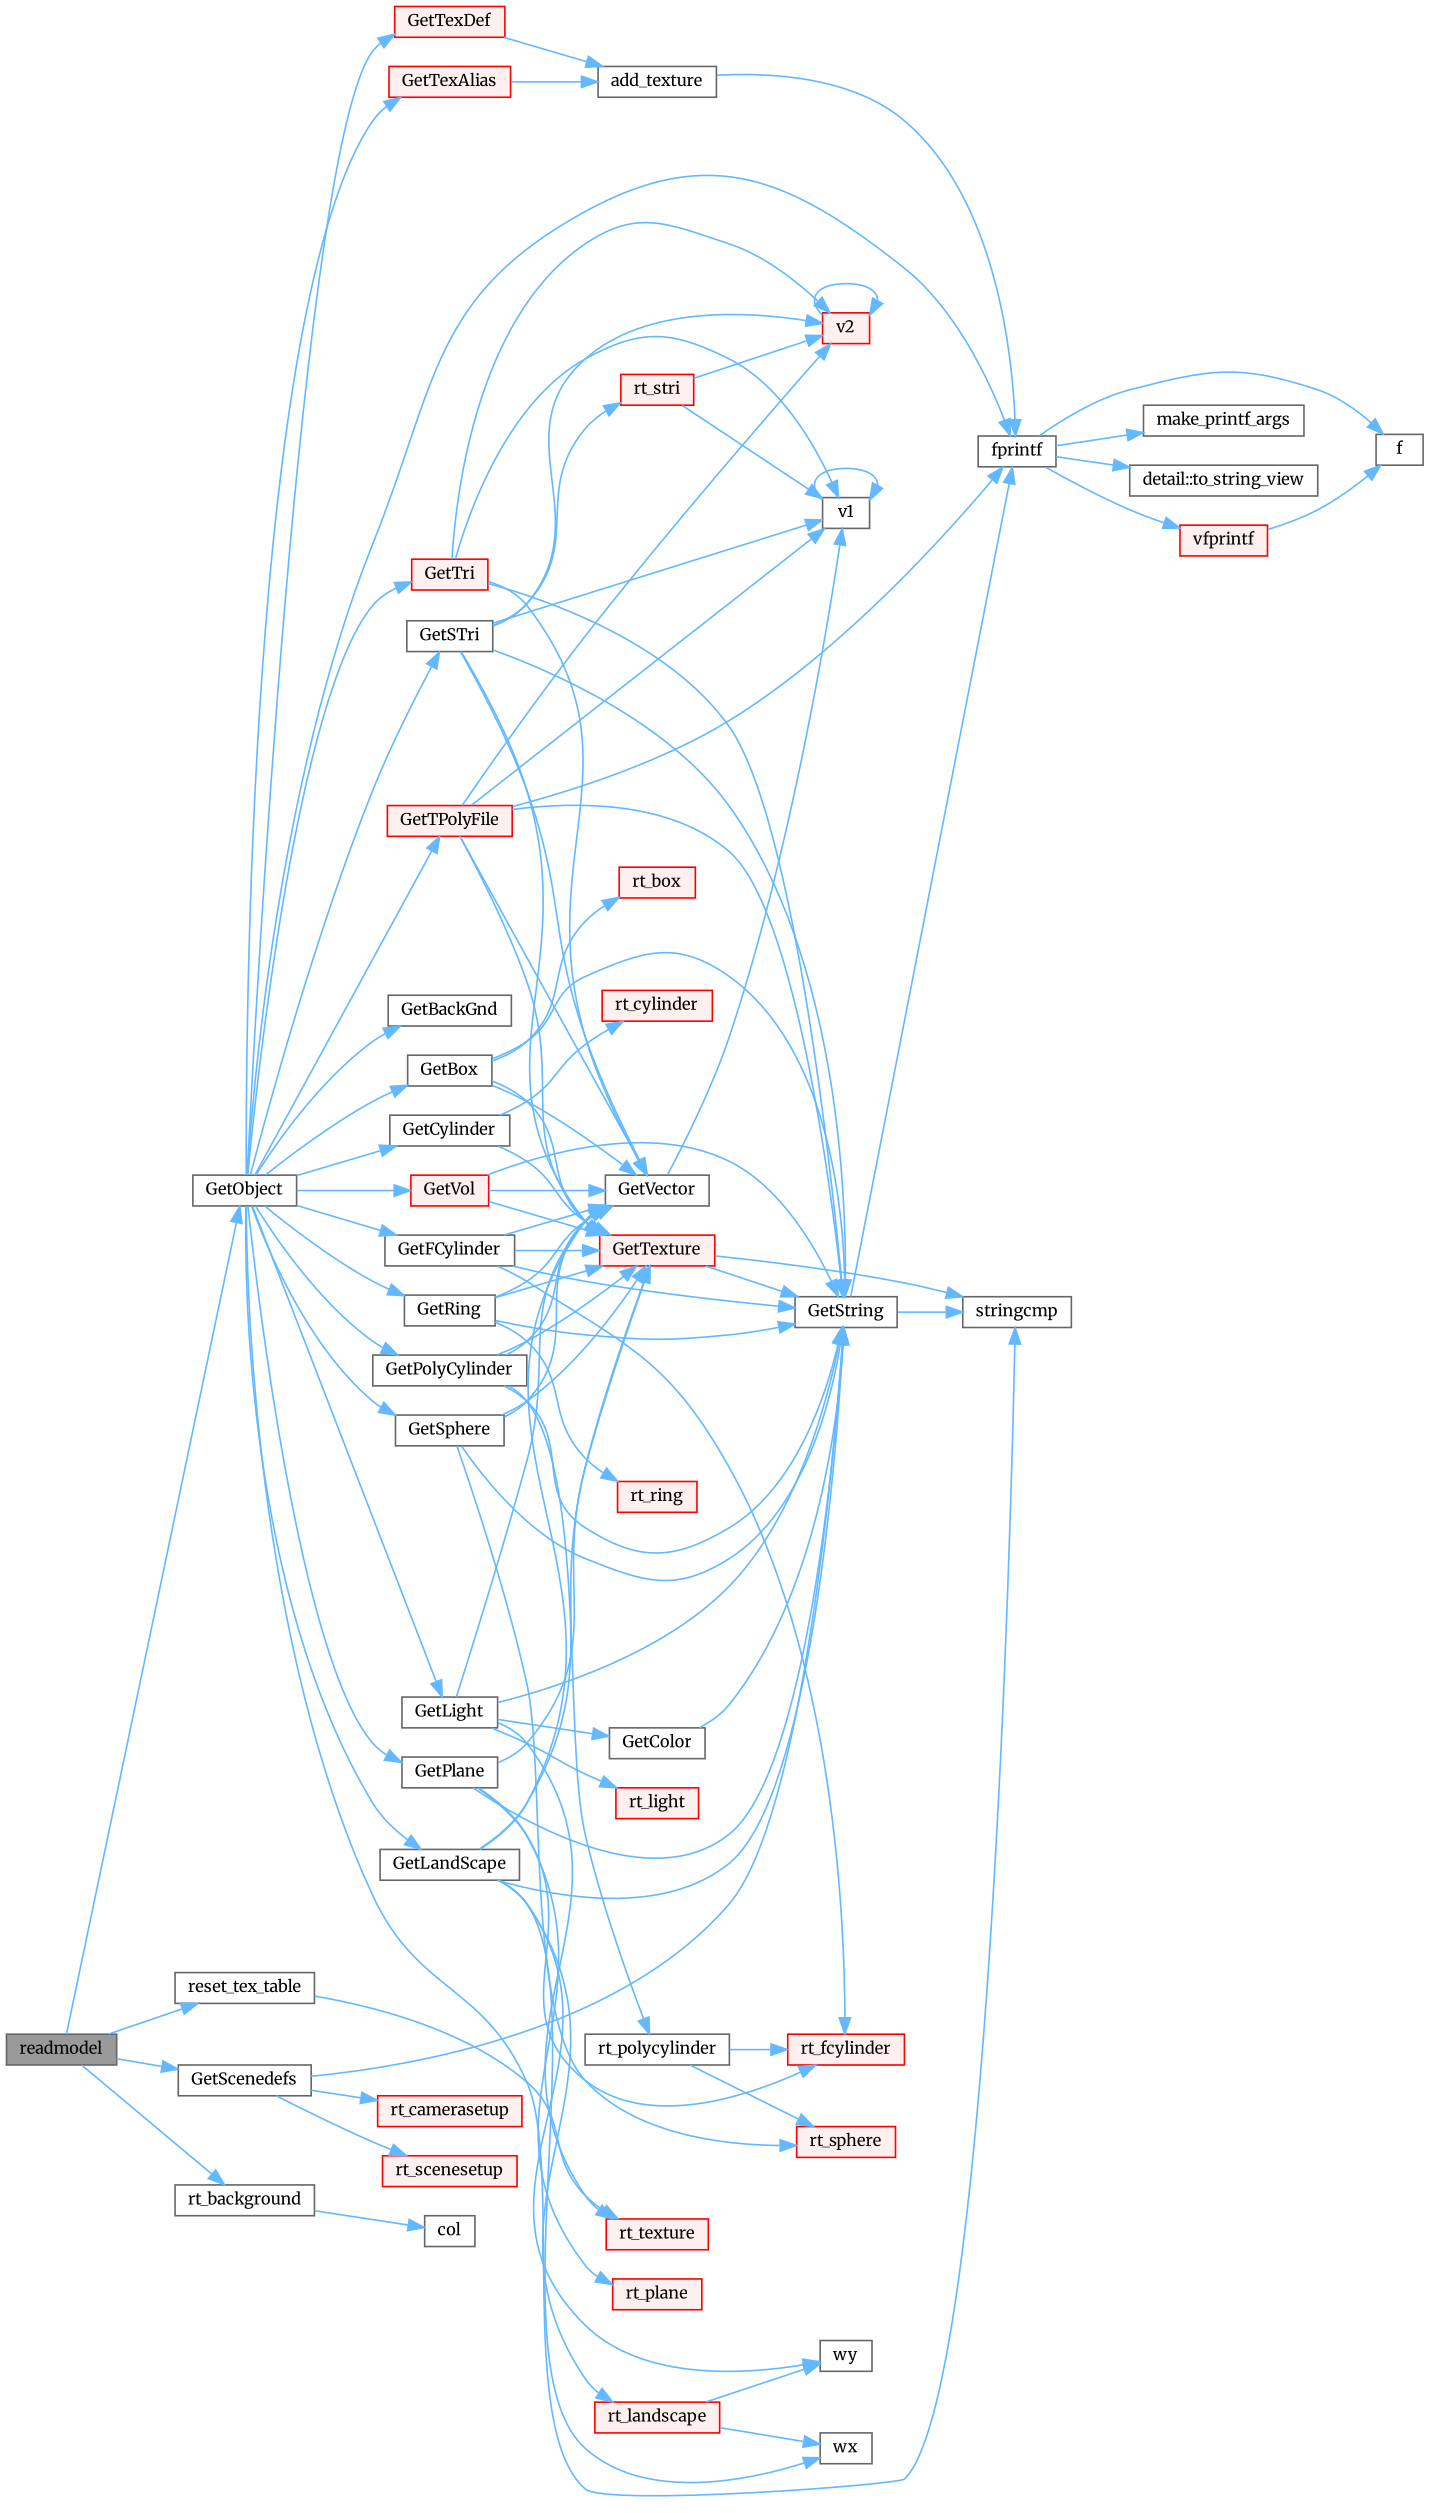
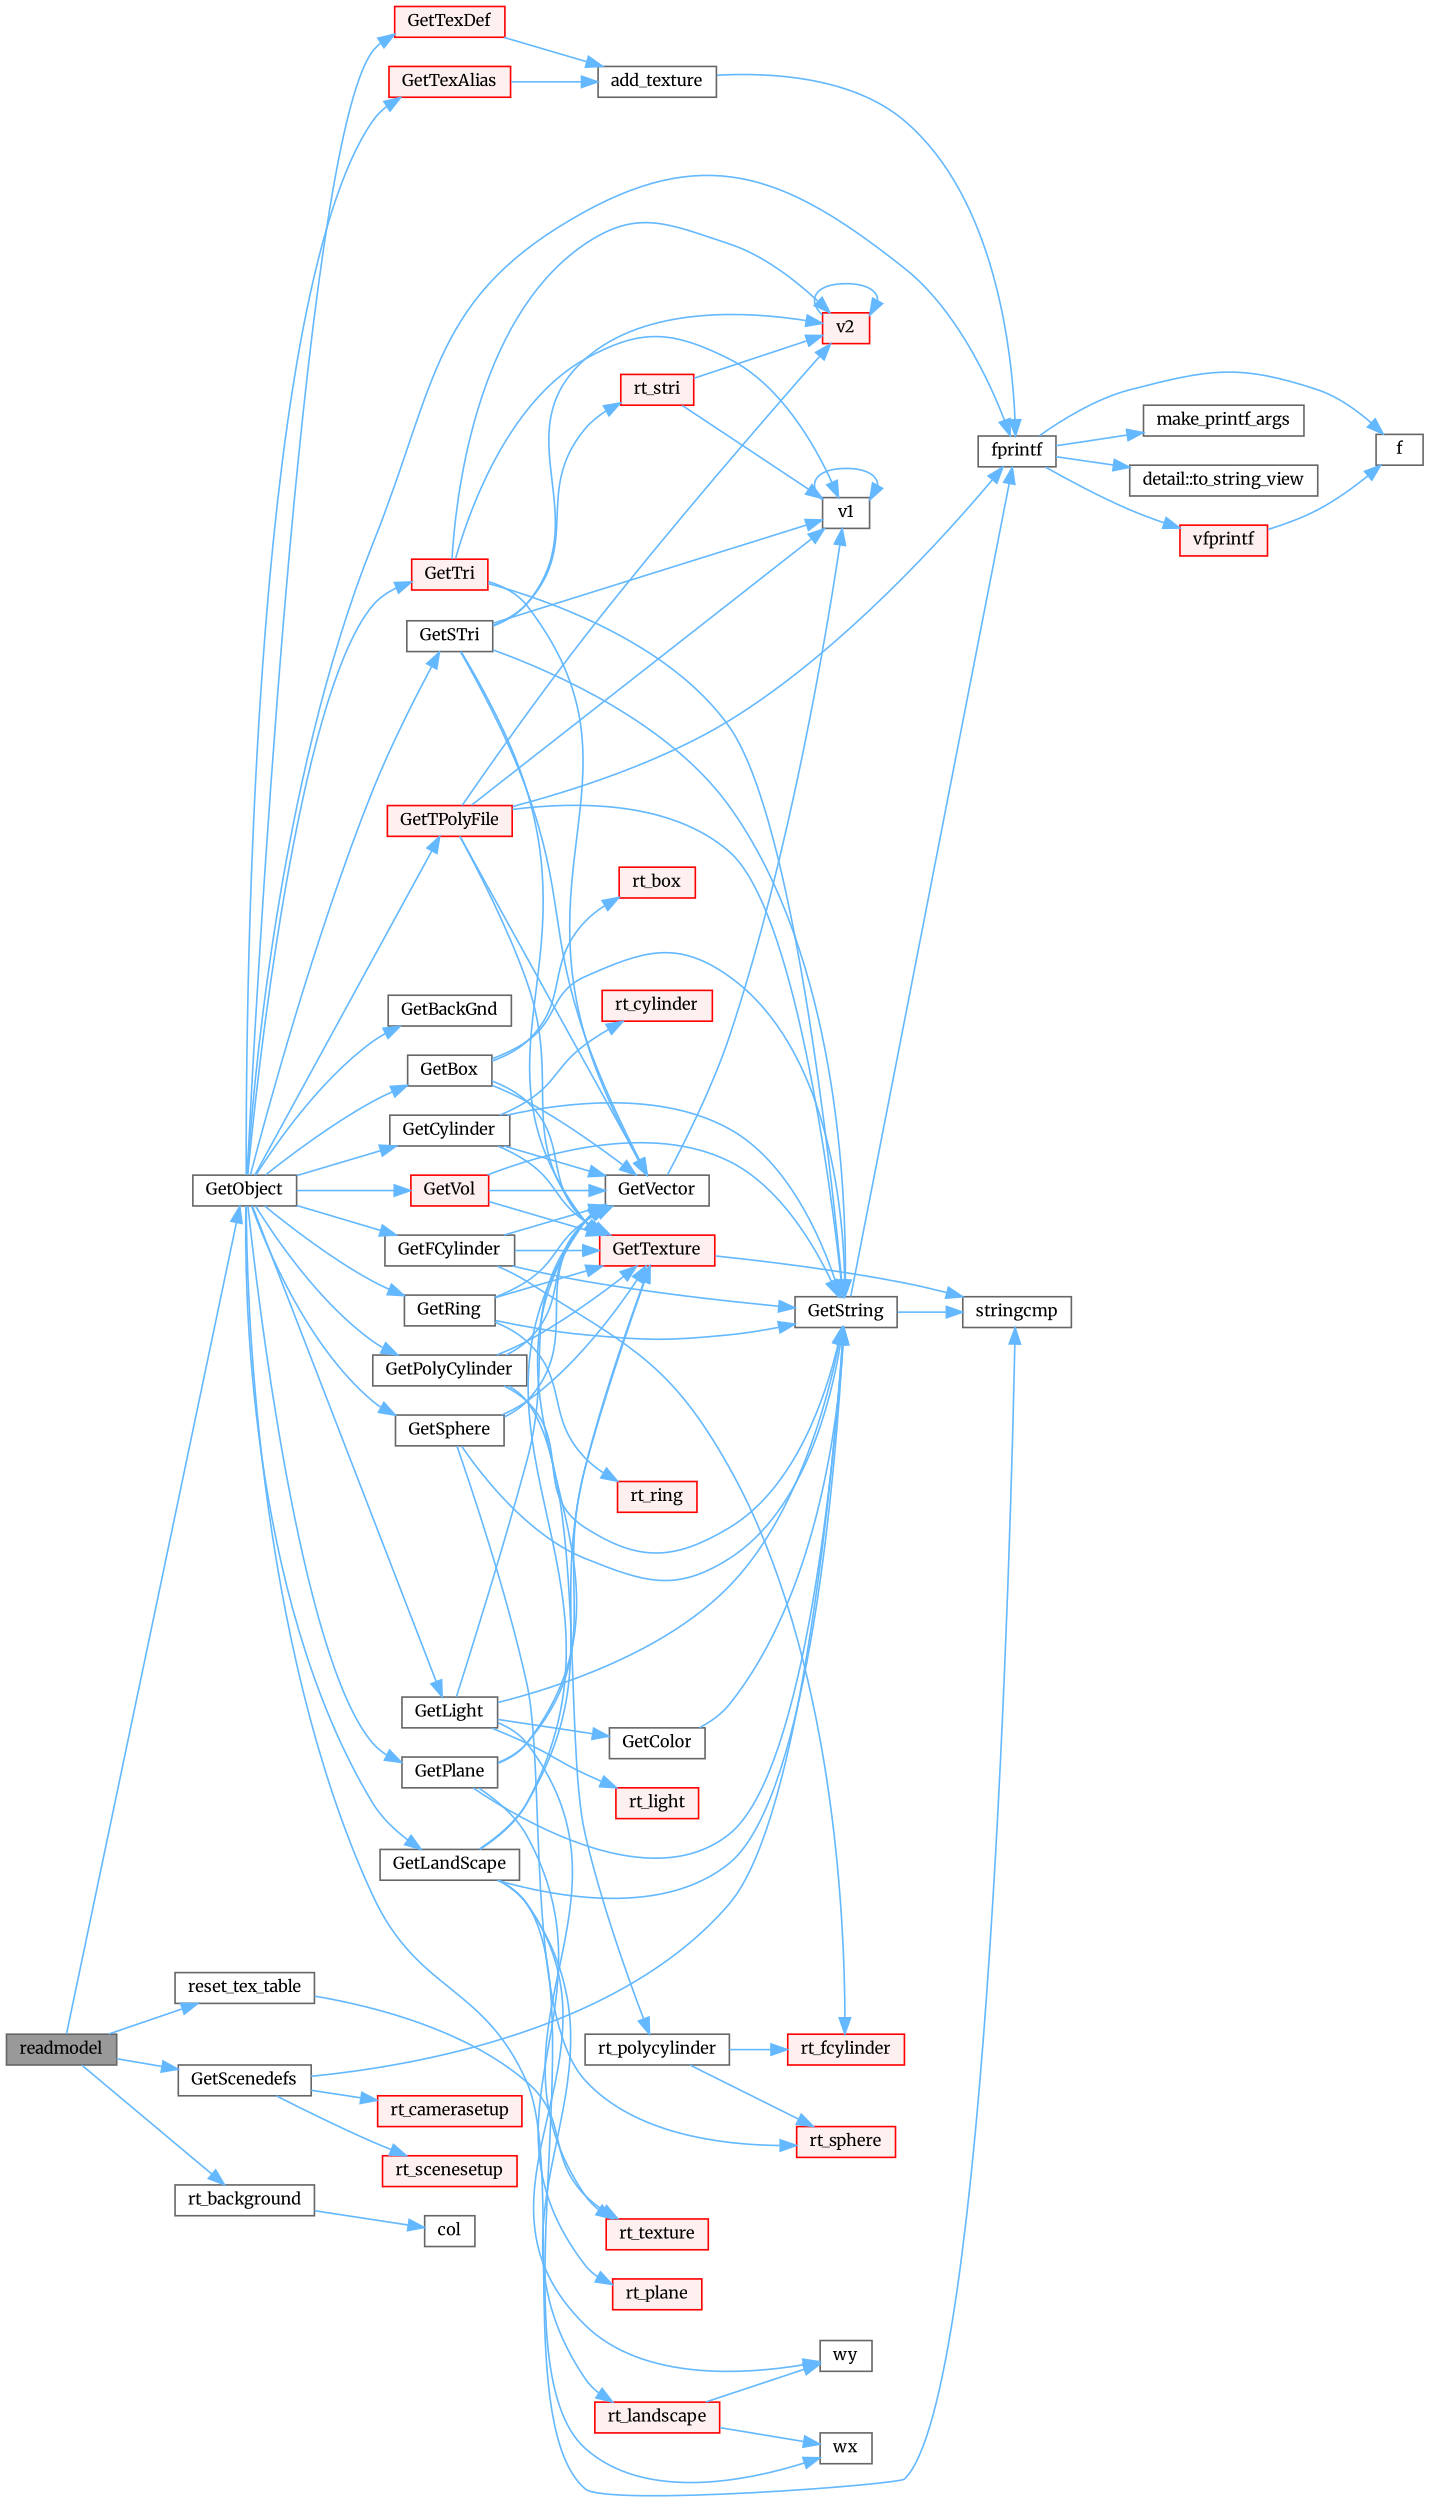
none -> (568, 1165)
(744, 1279) -> (712, 1121)
(626, 2100) -> (560, 1496)
